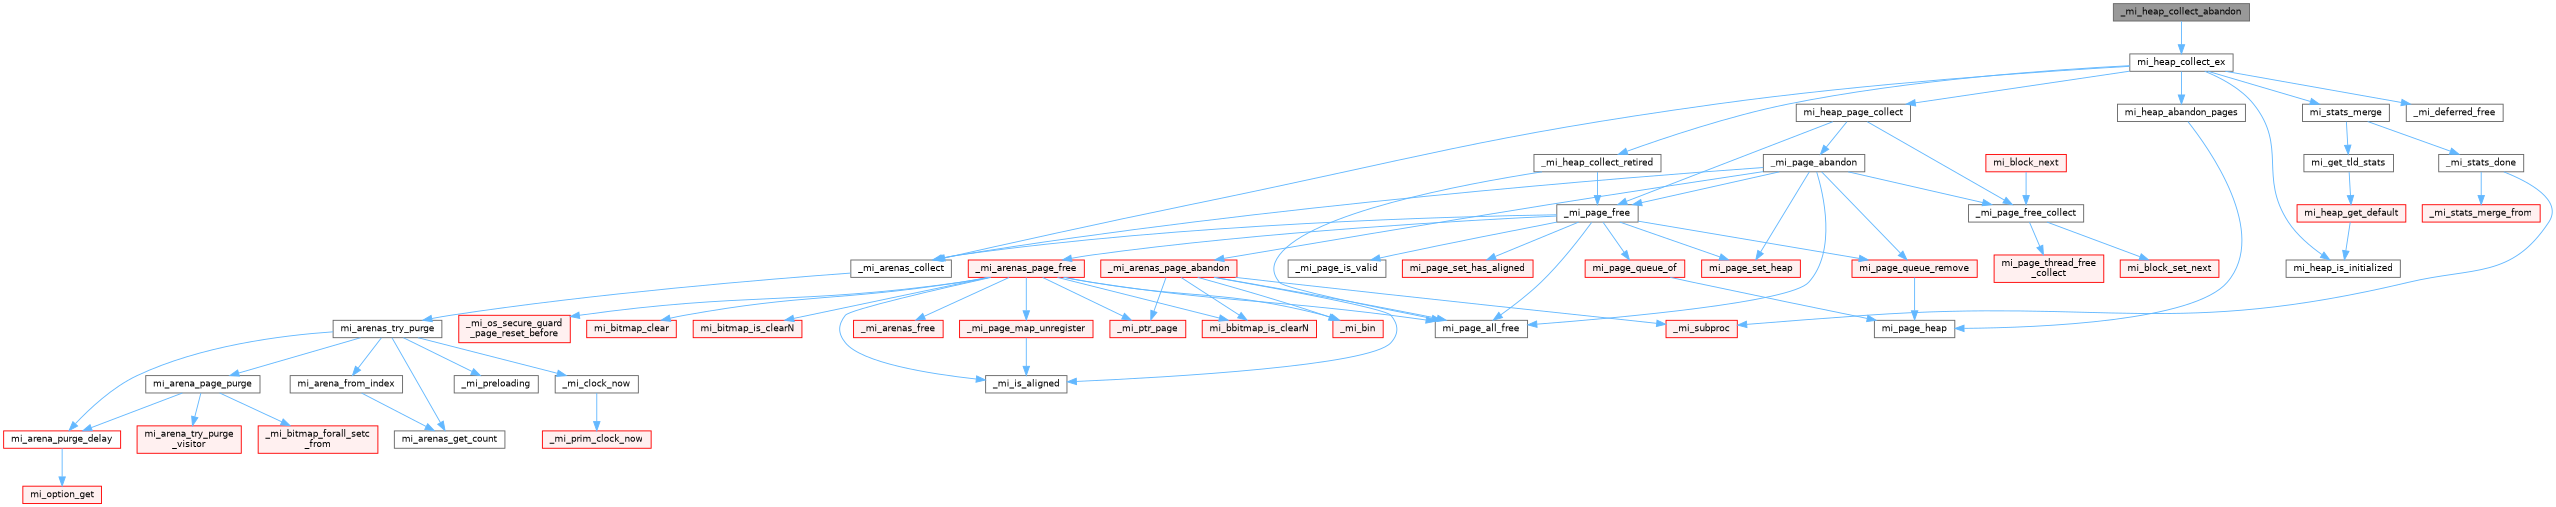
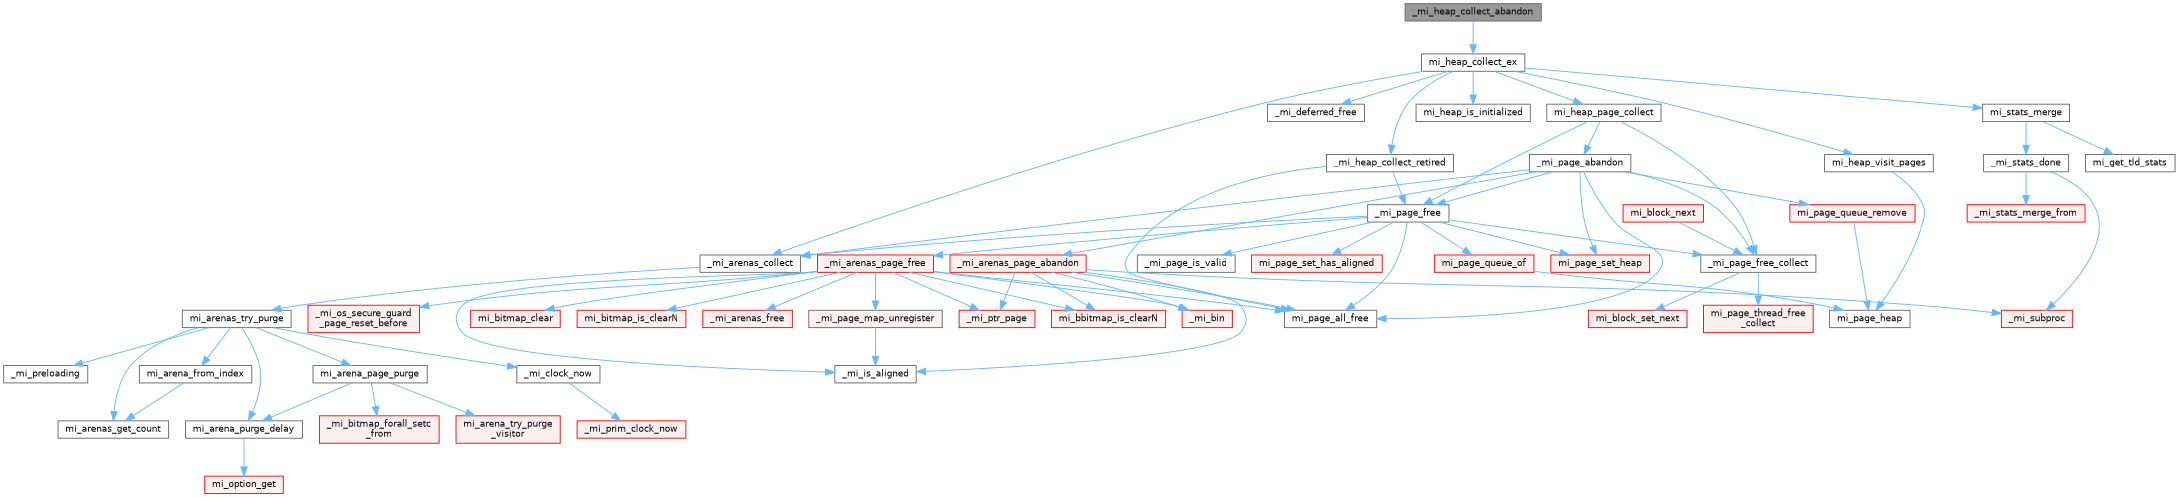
(2181, 113) -> (1879, 163)
(2351, 213) -> none
(1749, 240) -> (1571, 237)
(1026, 329) -> (876, 319)
(62, 440) -> (244, 430)
